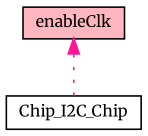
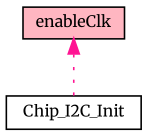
(74, 113) -> (74, 113)
